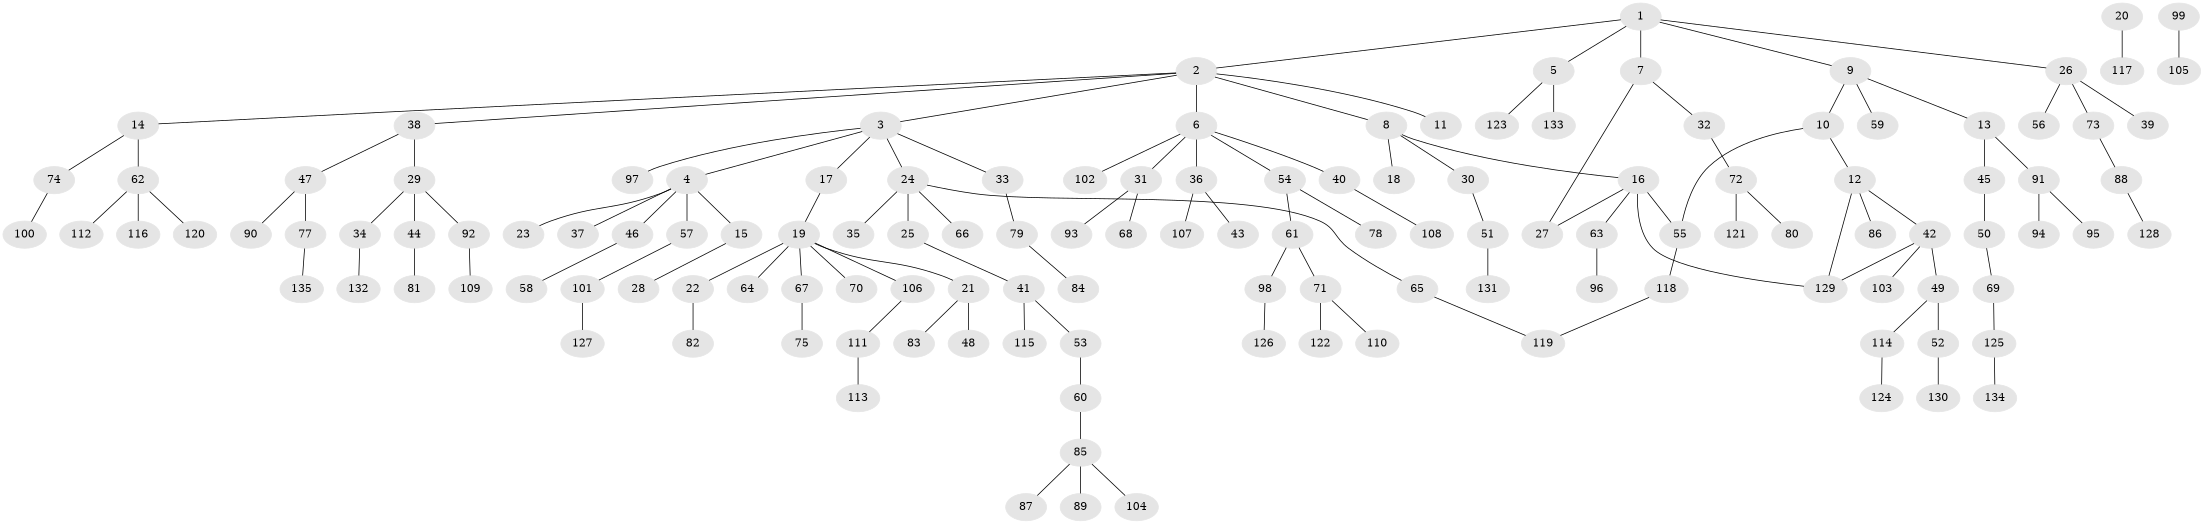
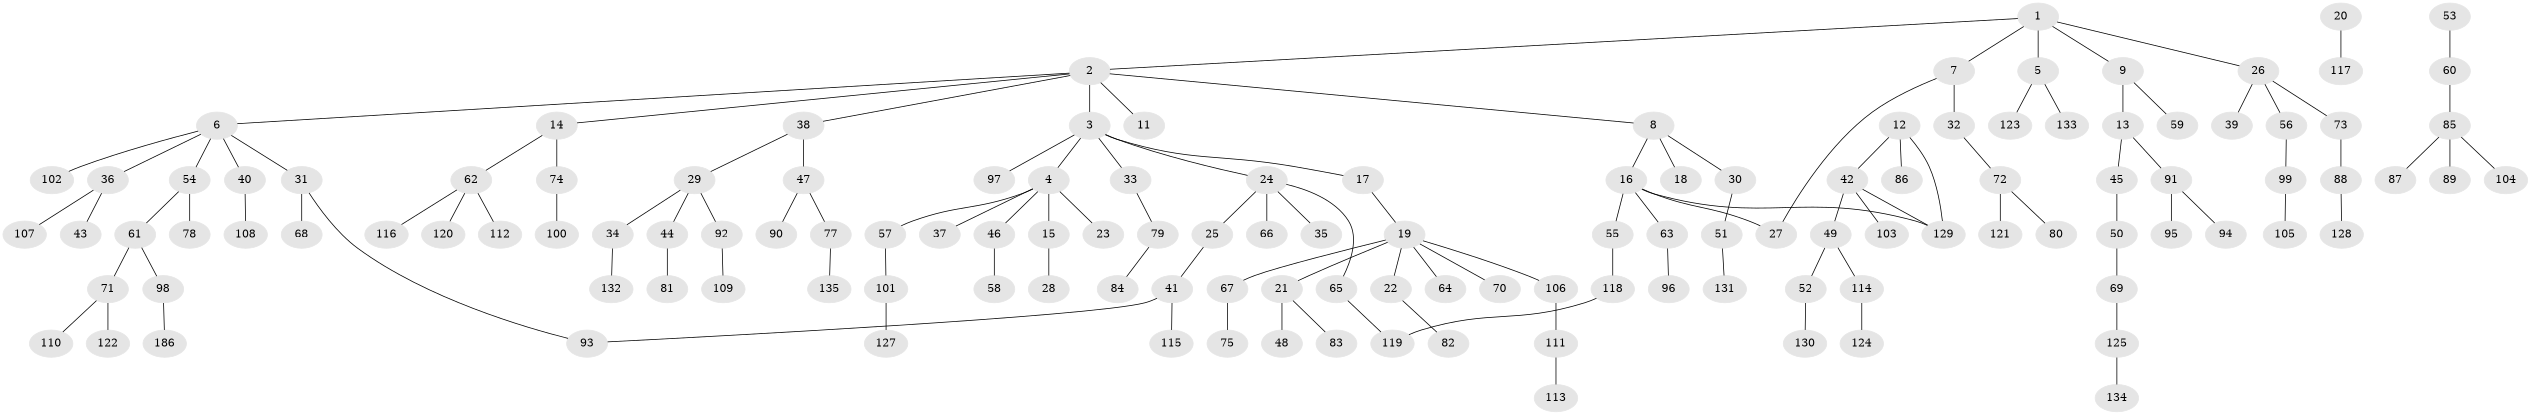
(1823, 126) -> none
none -> (2286, 153)
(1052, 316) -> (897, 325)
(1264, 344) -> (165, 344)
